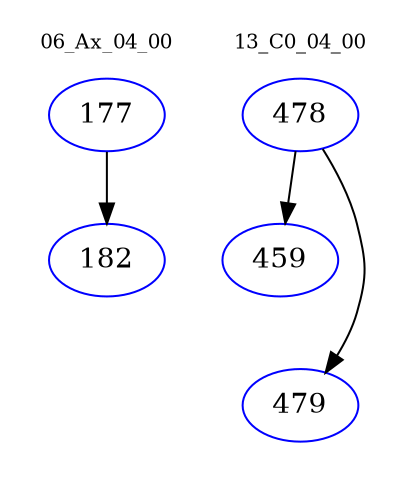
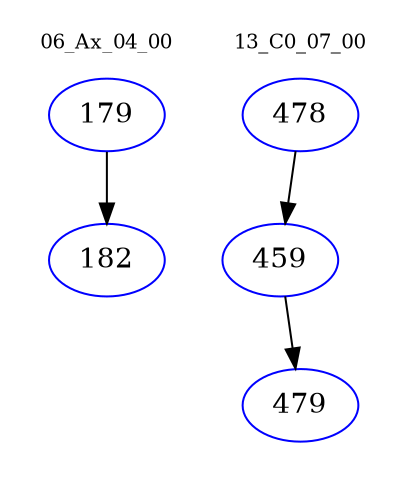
(300, 43) -> (300, 43)
(107, 115) -> (107, 115)
(363, 251) -> (289, 322)
